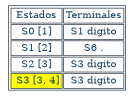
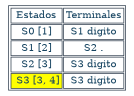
(94, 48) -> (94, 48)
